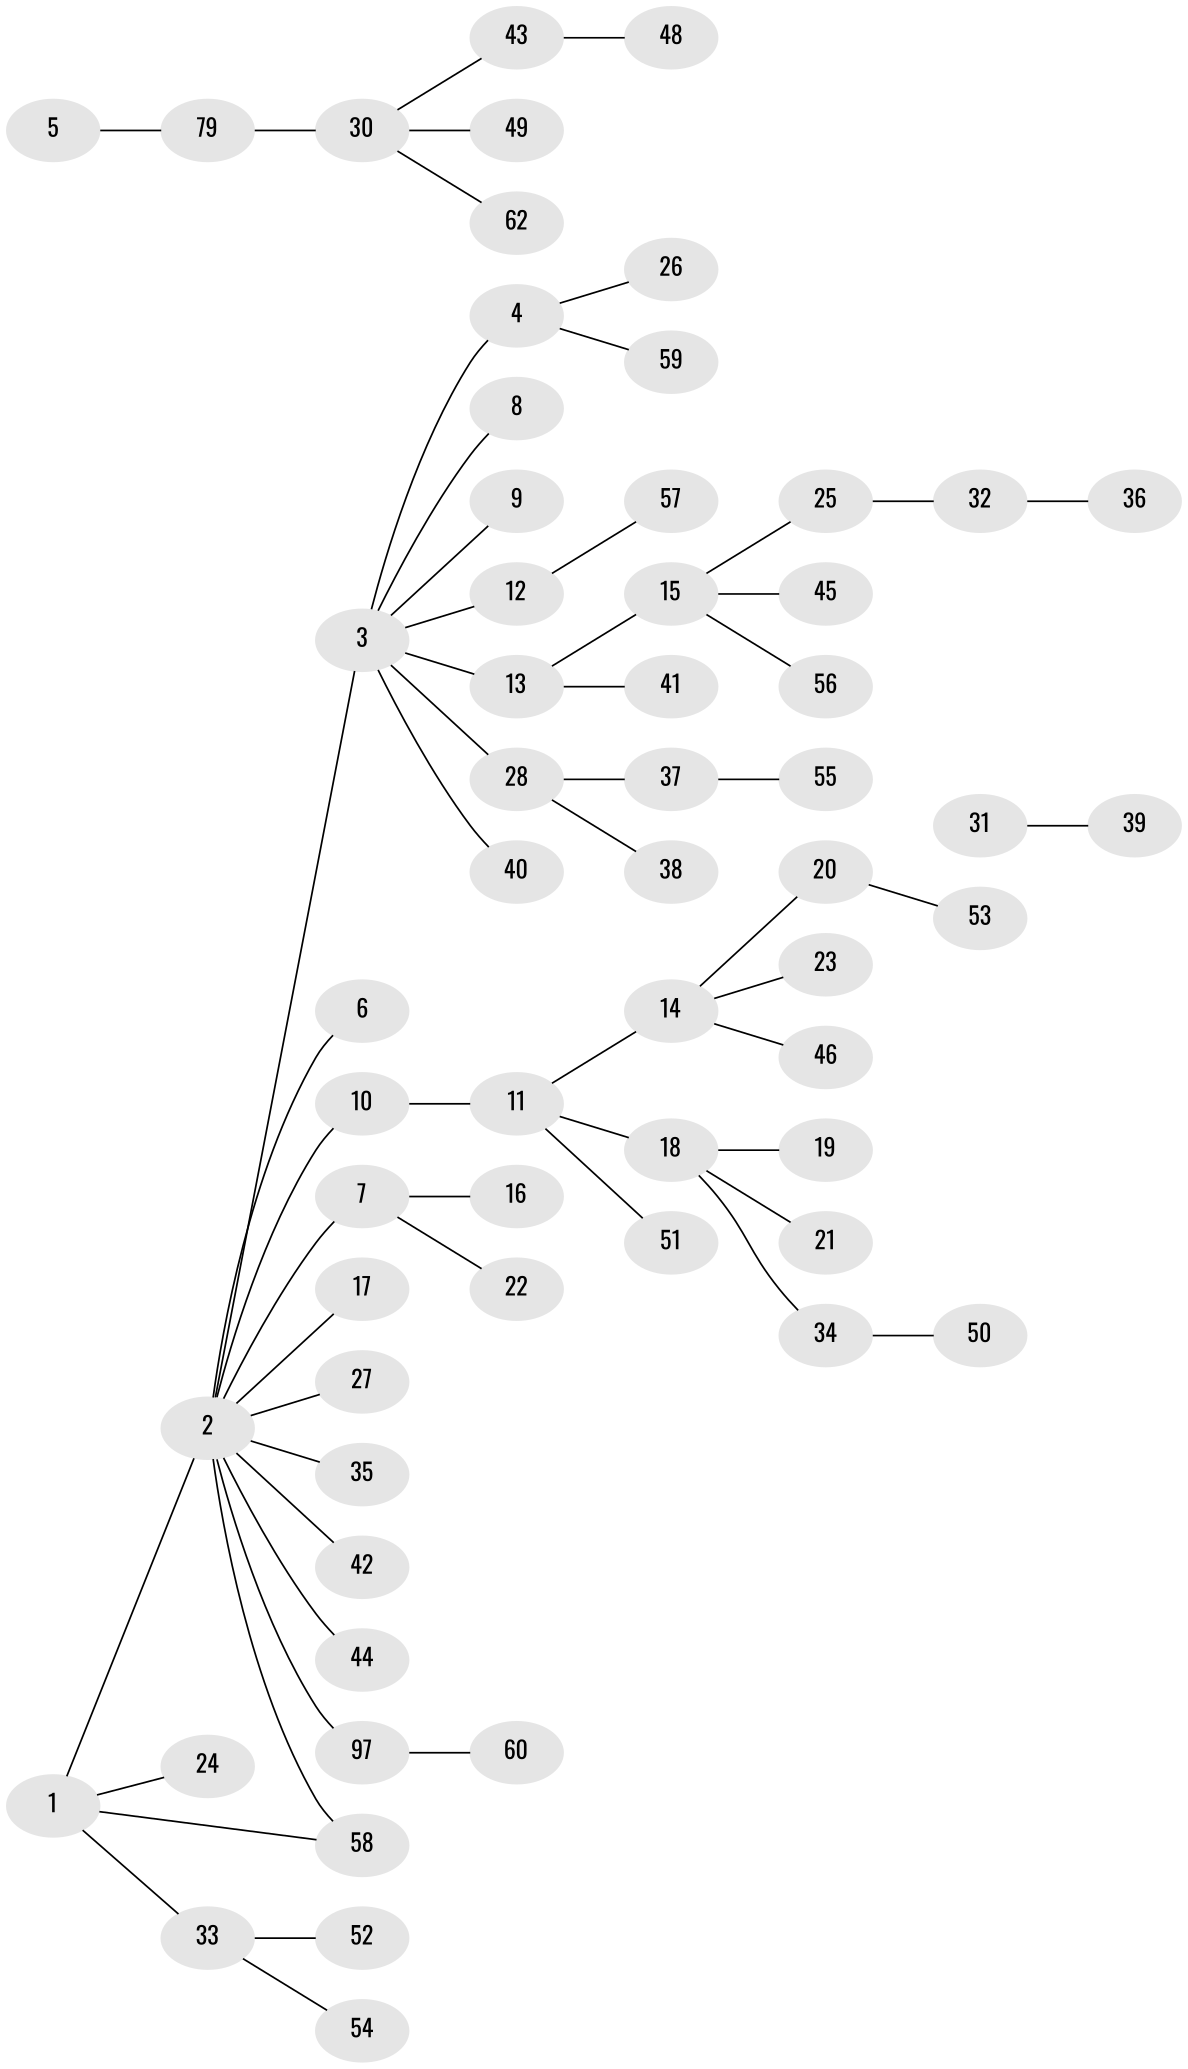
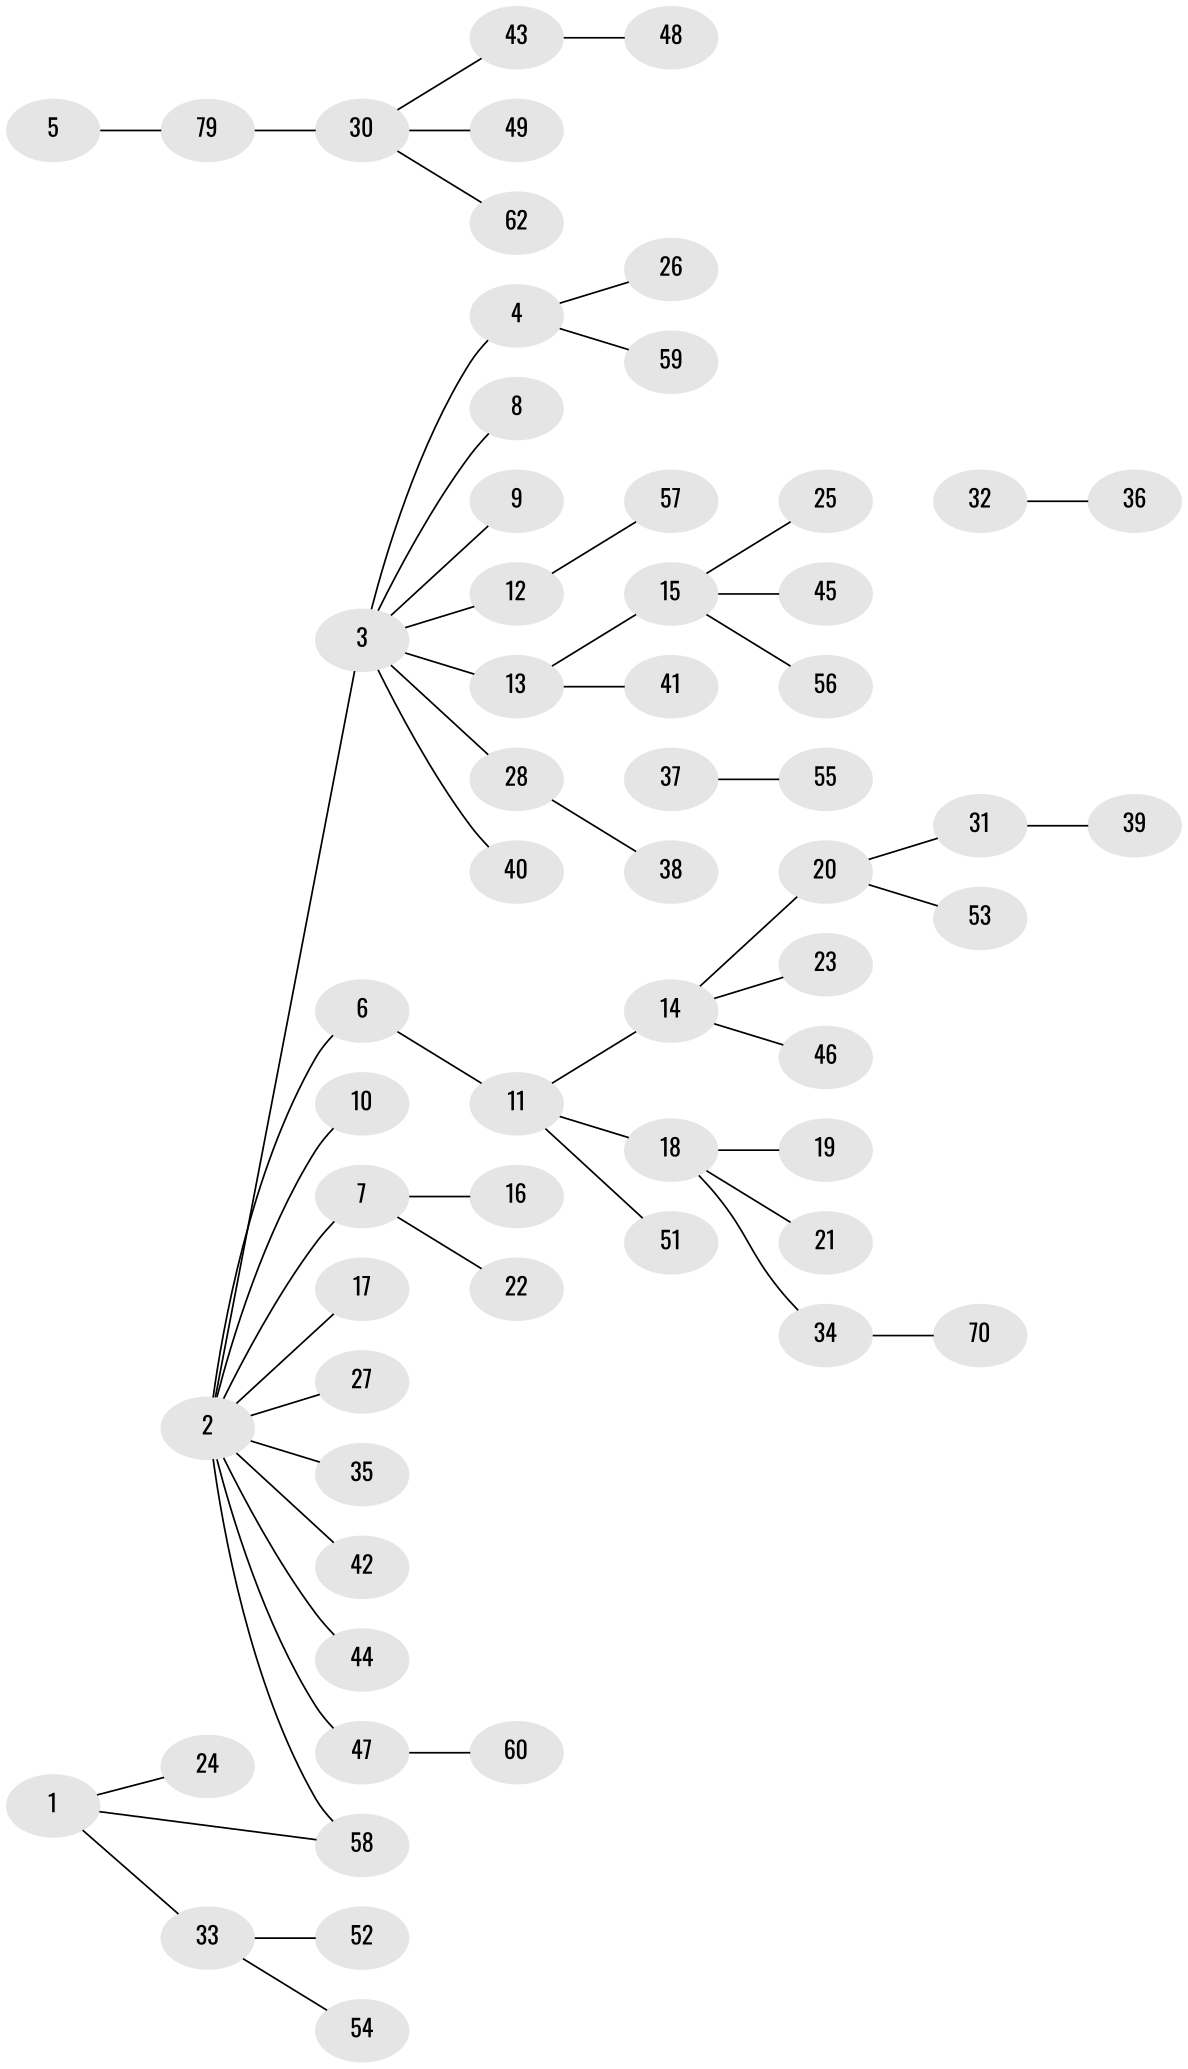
(903, 501) -> none
(594, 779) -> none
none -> (903, 849)
(440, 1104) -> (440, 1057)
(980, 1336) -> (980, 1336)
(130, 1617) -> none
(362, 1753) -> (362, 1753)
